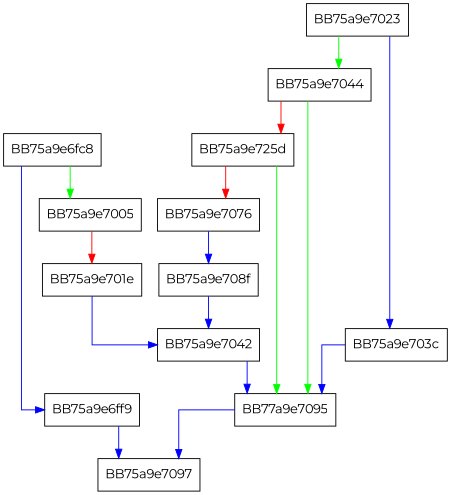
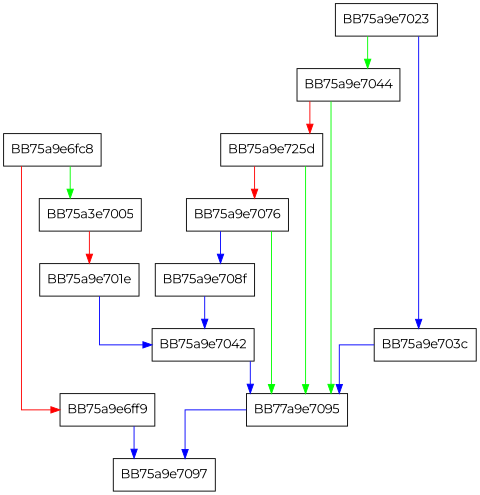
(90, 215) -> (90, 215)
(21, 295) -> (21, 303)
none -> (272, 308)
